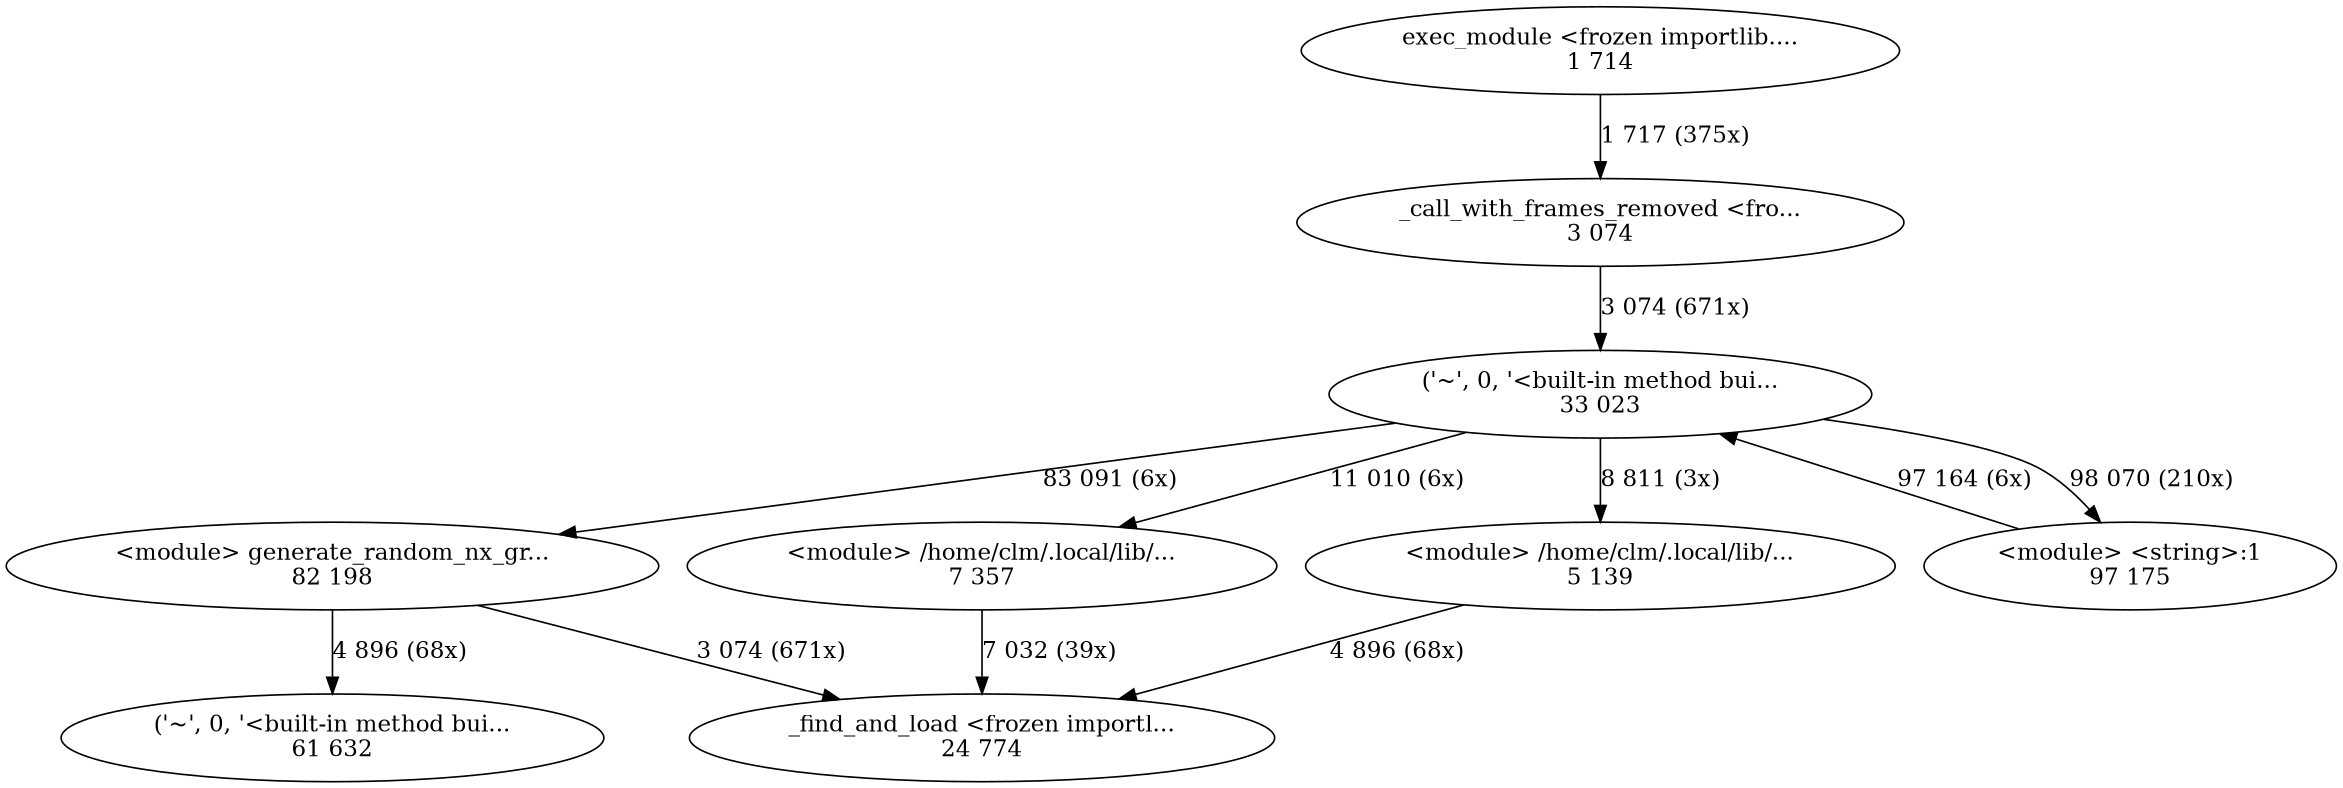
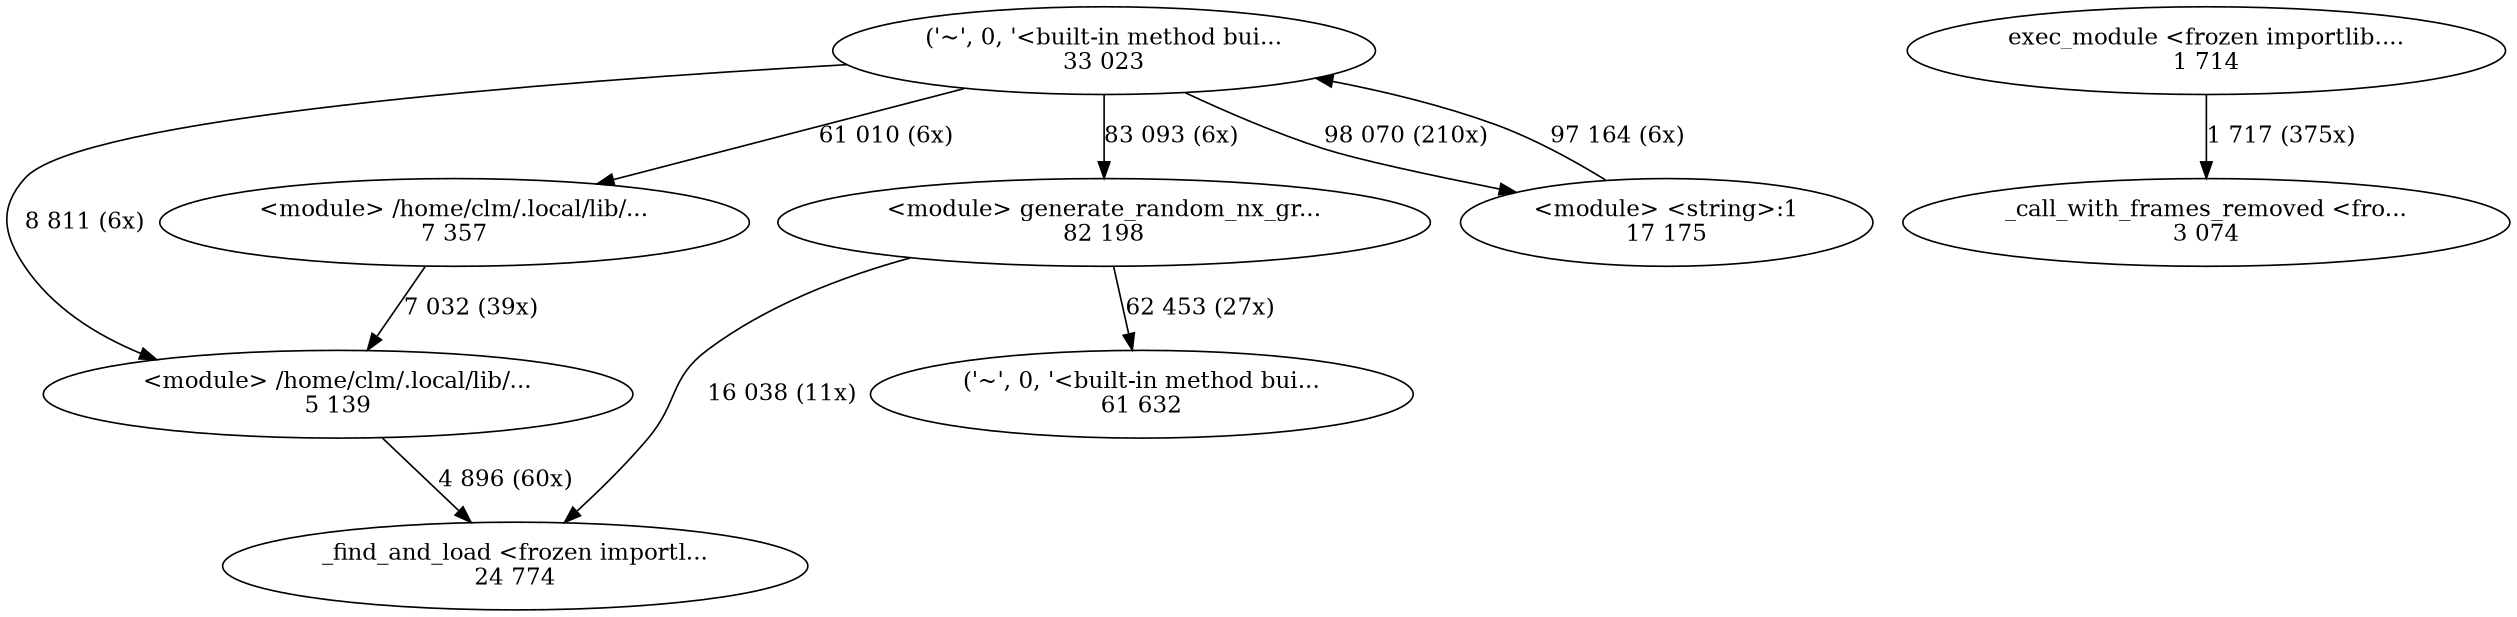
(1600, 300) -> none
(1110, 480) -> (1171, 137)
(1397, 480) -> (886, 137)
(1660, 480) -> (85, 222)
(2130, 566) -> (1667, 222)
(982, 643) -> (401, 301)
(400, 652) -> (1200, 308)
(771, 652) -> (782, 394)
(1397, 652) -> (505, 480)
